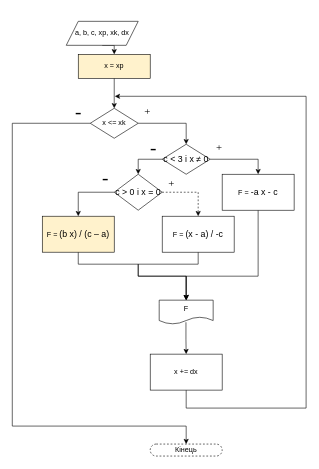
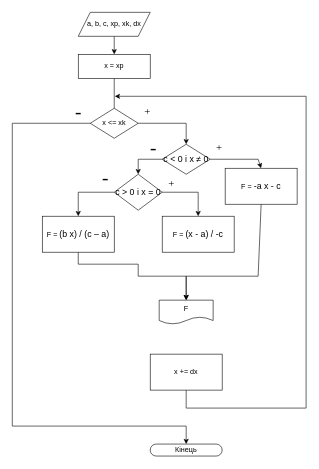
(102, 33) -> (114, 24)
(114, 66) -> (114, 66)
(114, 102) -> (114, 104)
(186, 159) -> (186, 159)
(189, 192) -> (189, 192)
(258, 192) -> (261, 186)
(78, 234) -> (78, 234)
(175, 264) -> none
(186, 348) -> none
(186, 450) -> (186, 450)
